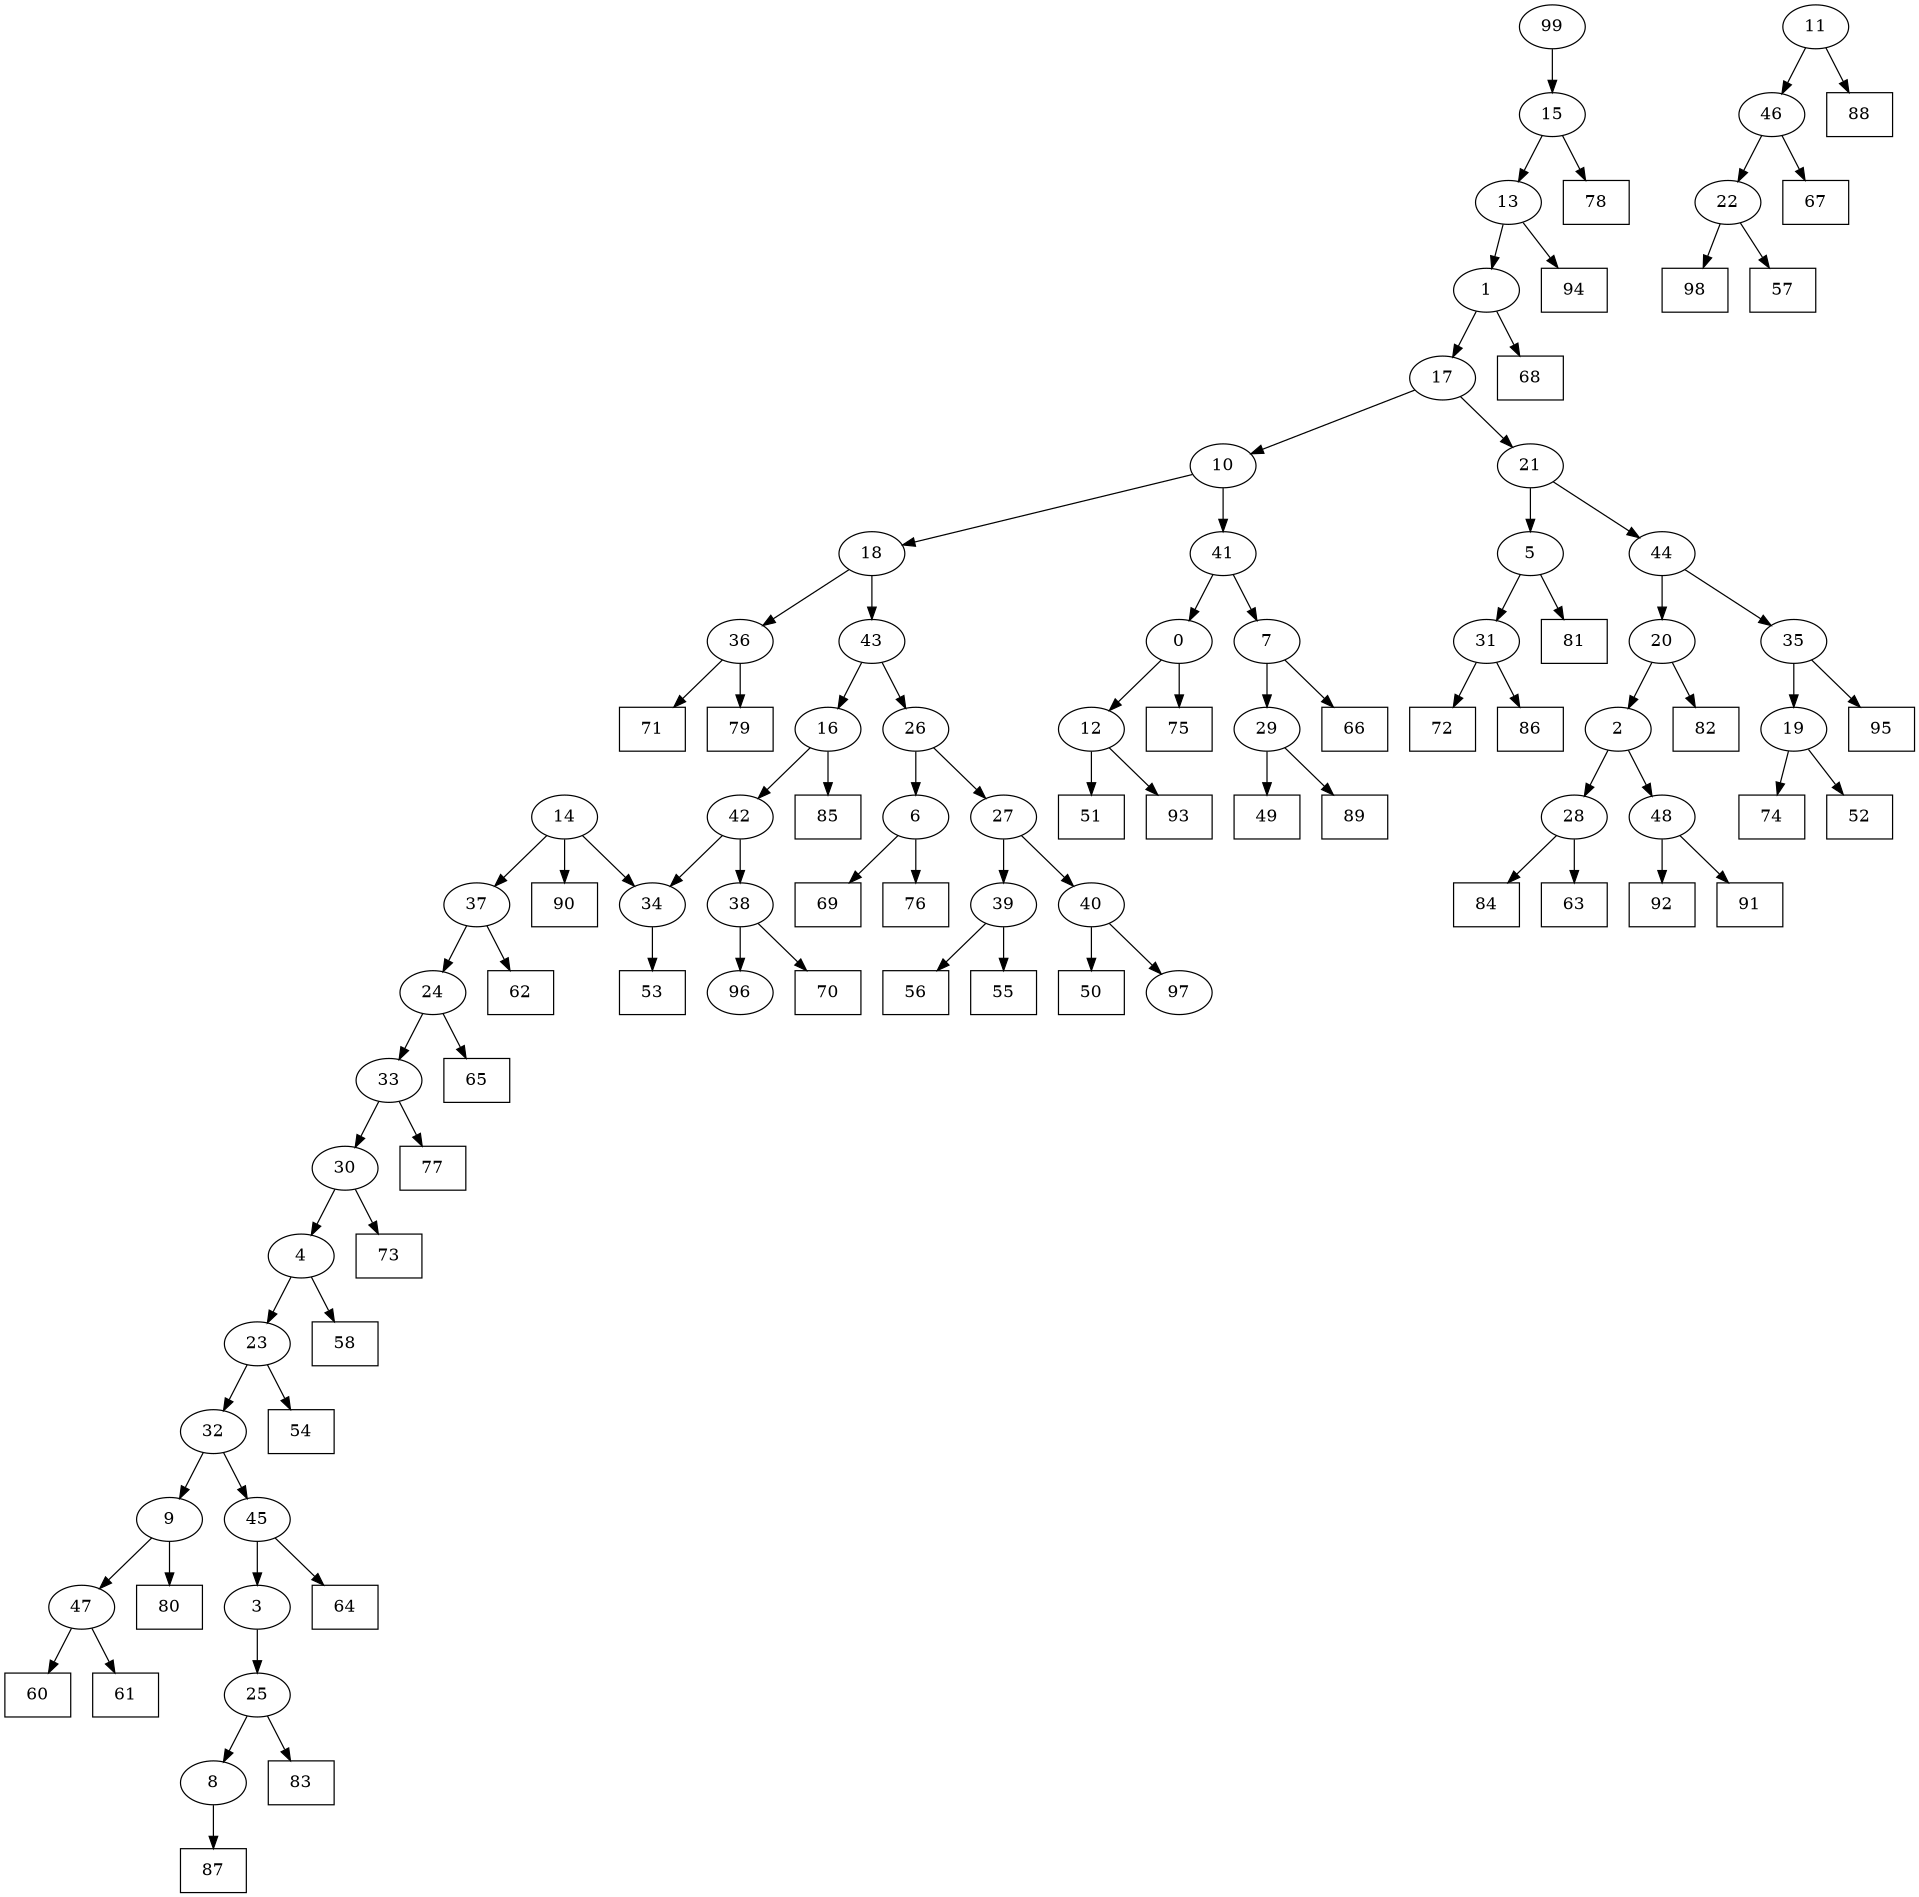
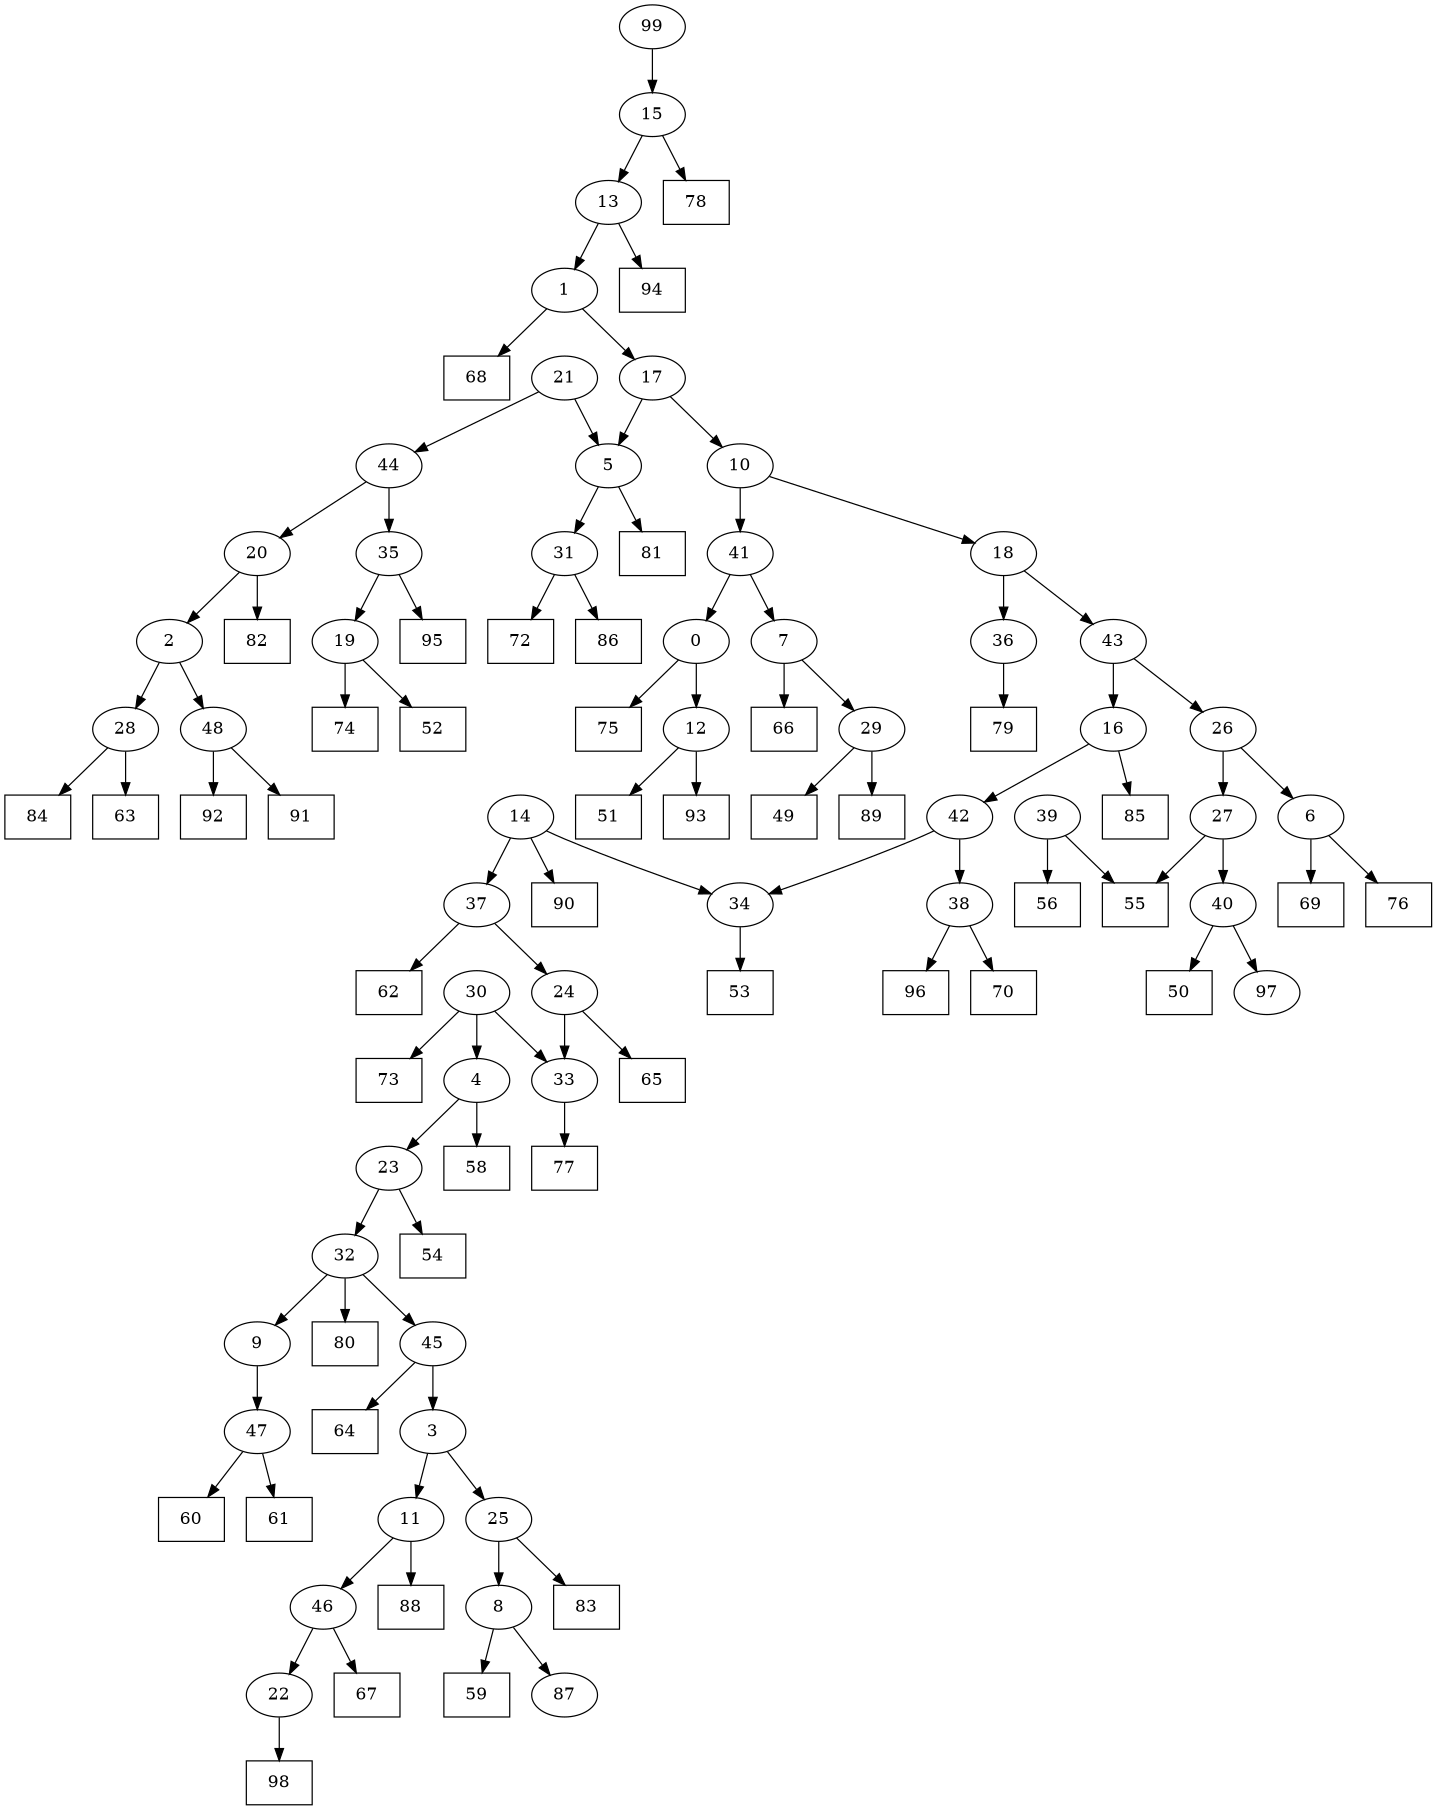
(1783, 290) -> none
(1482, 418) -> (633, 416)
(652, 729) -> none
(1004, 855) -> (1185, 855)
(740, 993) -> (916, 993)
(370, 1119) -> (516, 1032)
none -> (423, 1470)
(170, 1557) -> (345, 1294)
none -> (477, 1695)
(213, 1871) -> (565, 1695)
